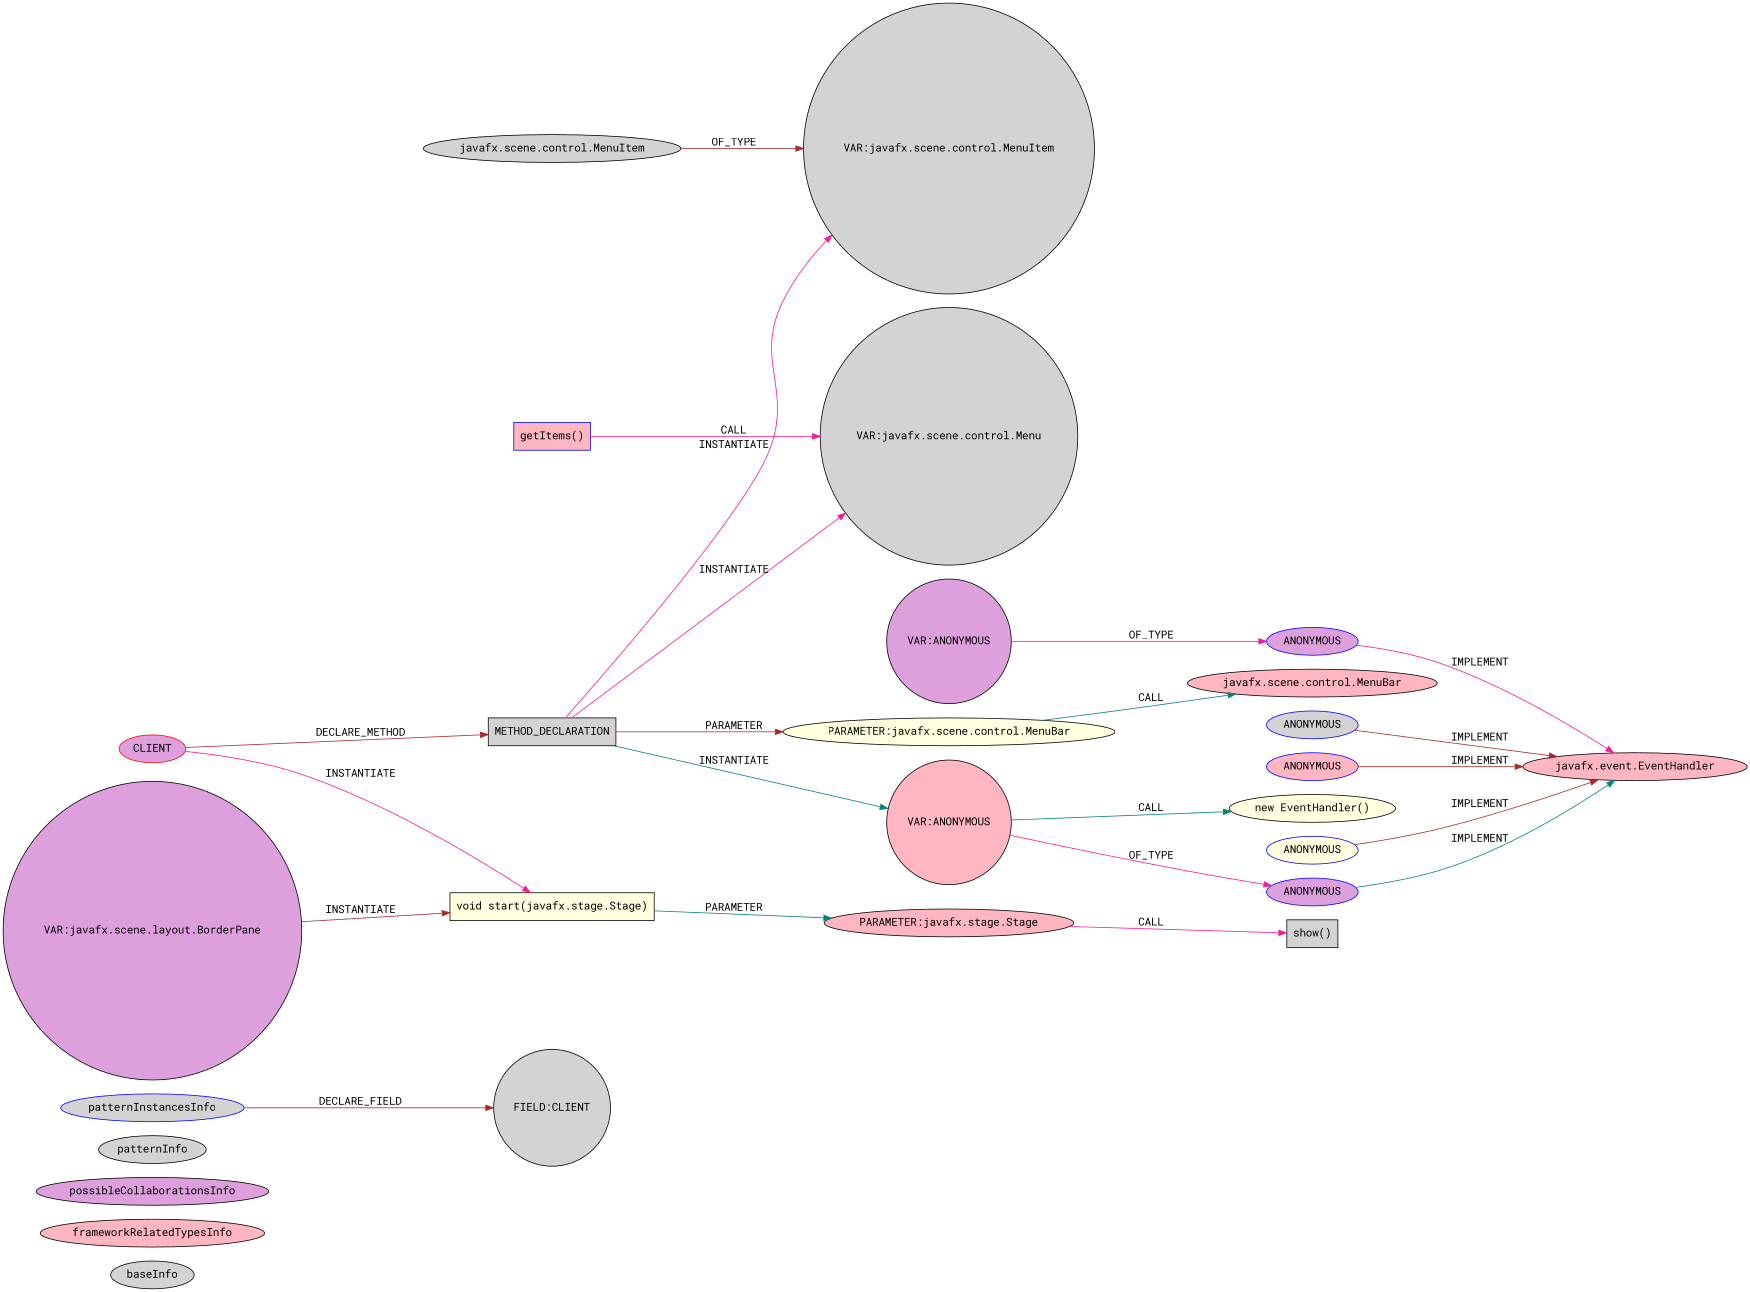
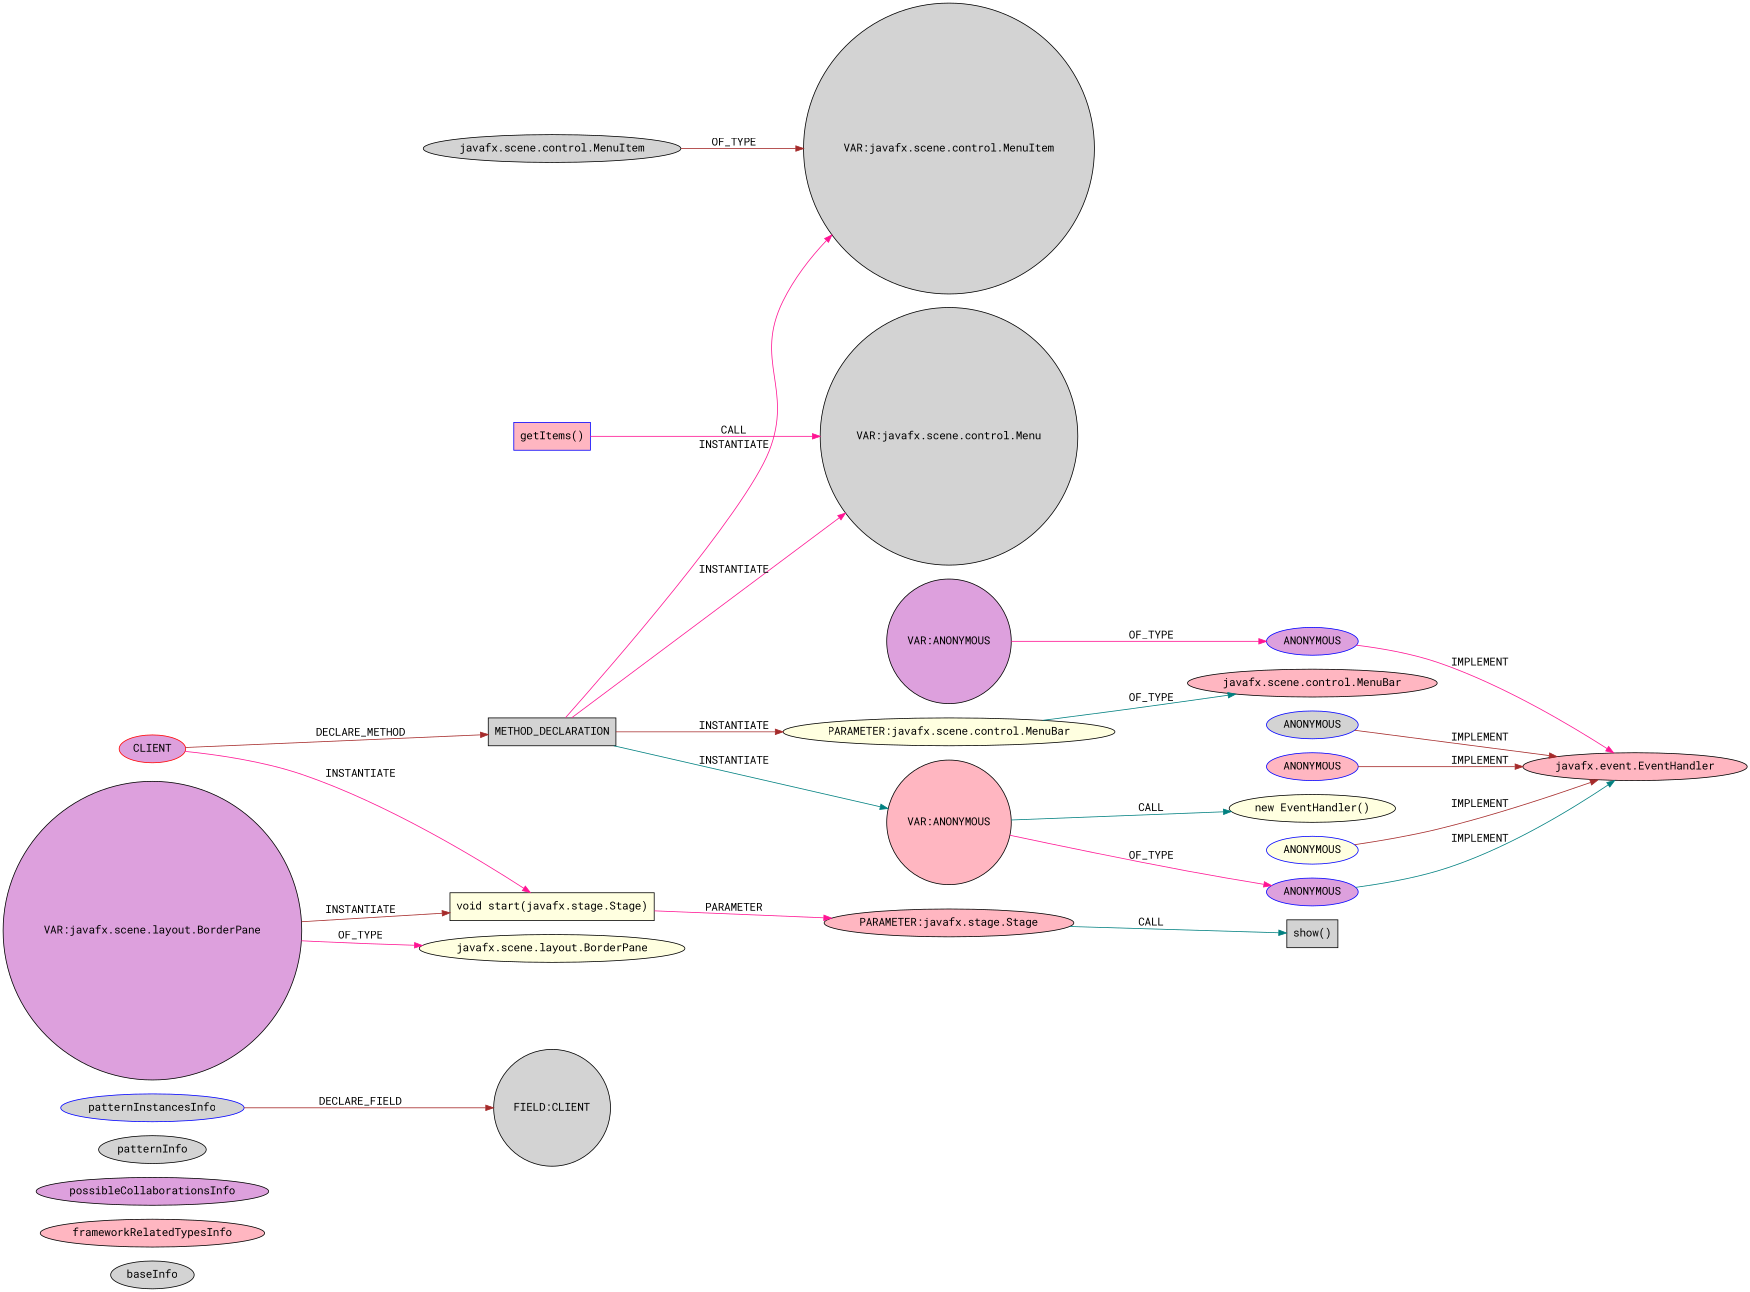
(1151, 698) -> (1151, 698)
(734, 726) -> (734, 726)
(739, 914) -> (739, 914)
(1174, 930) -> (1174, 930)
none -> (552, 948)
